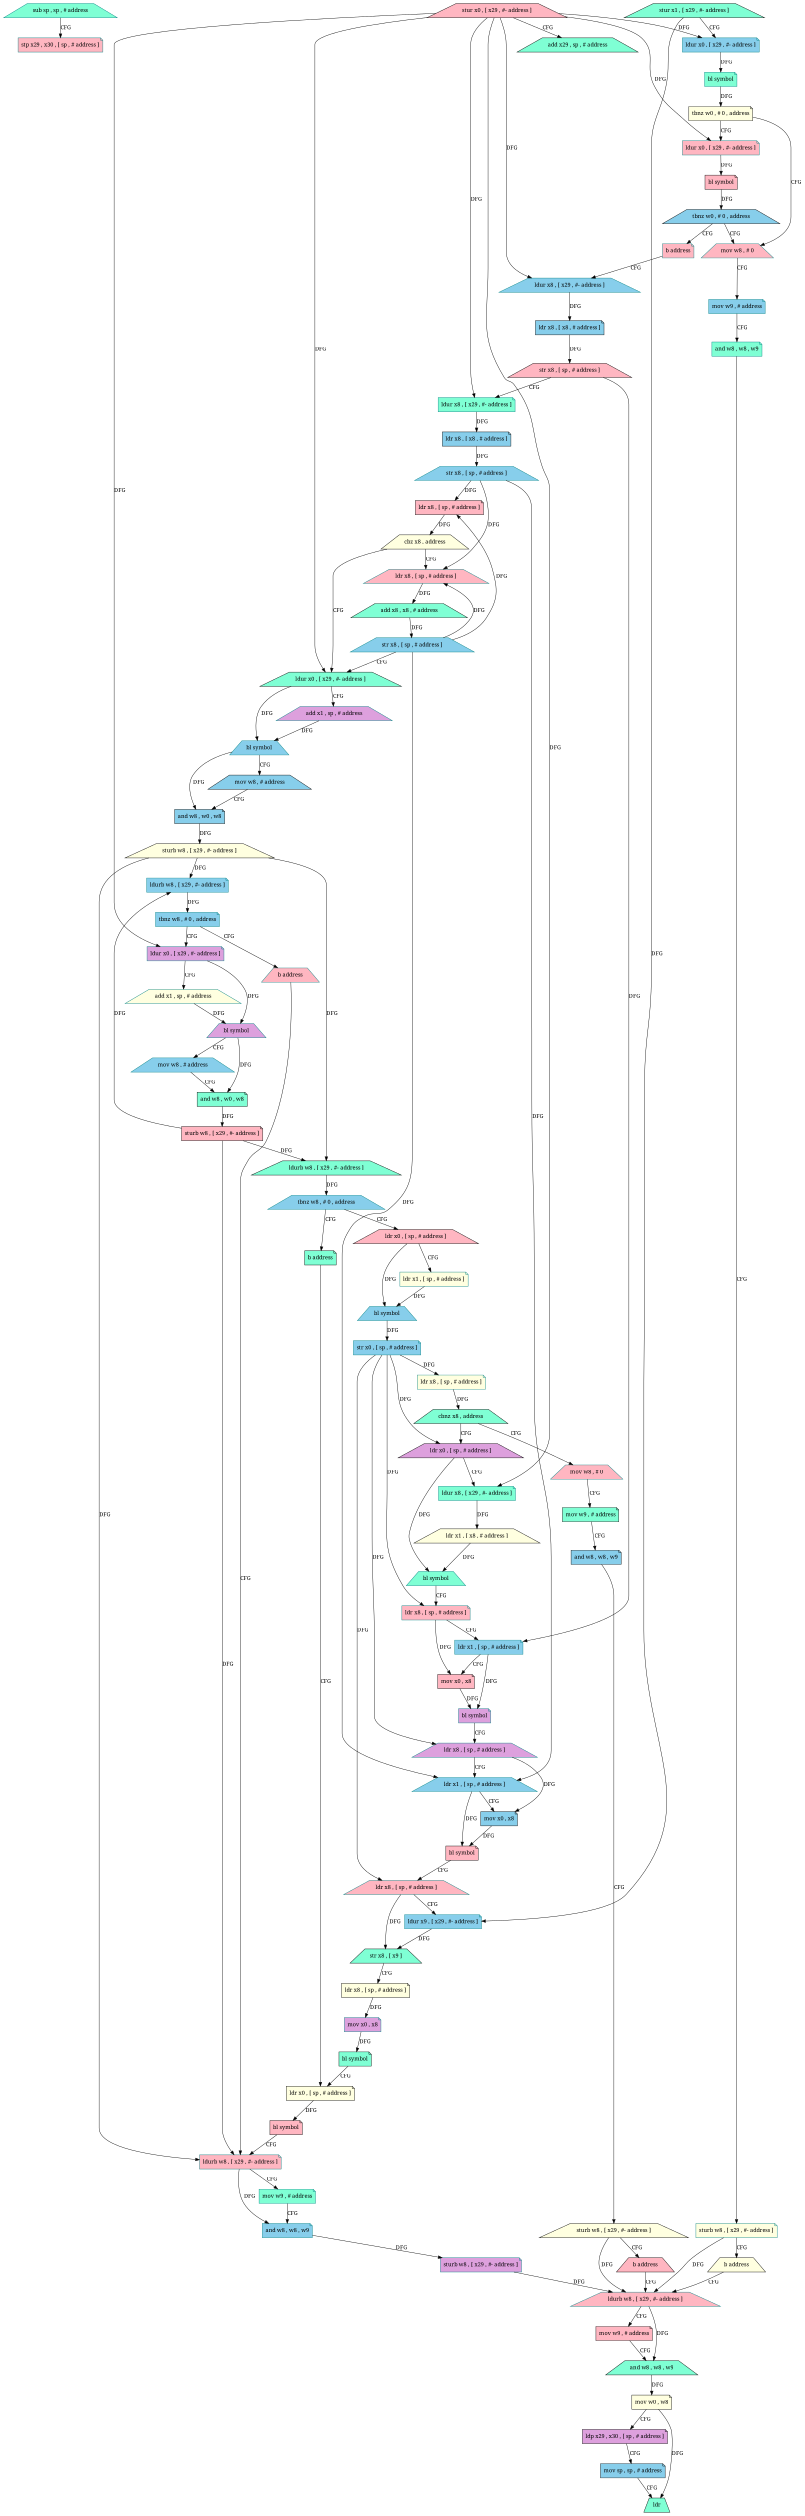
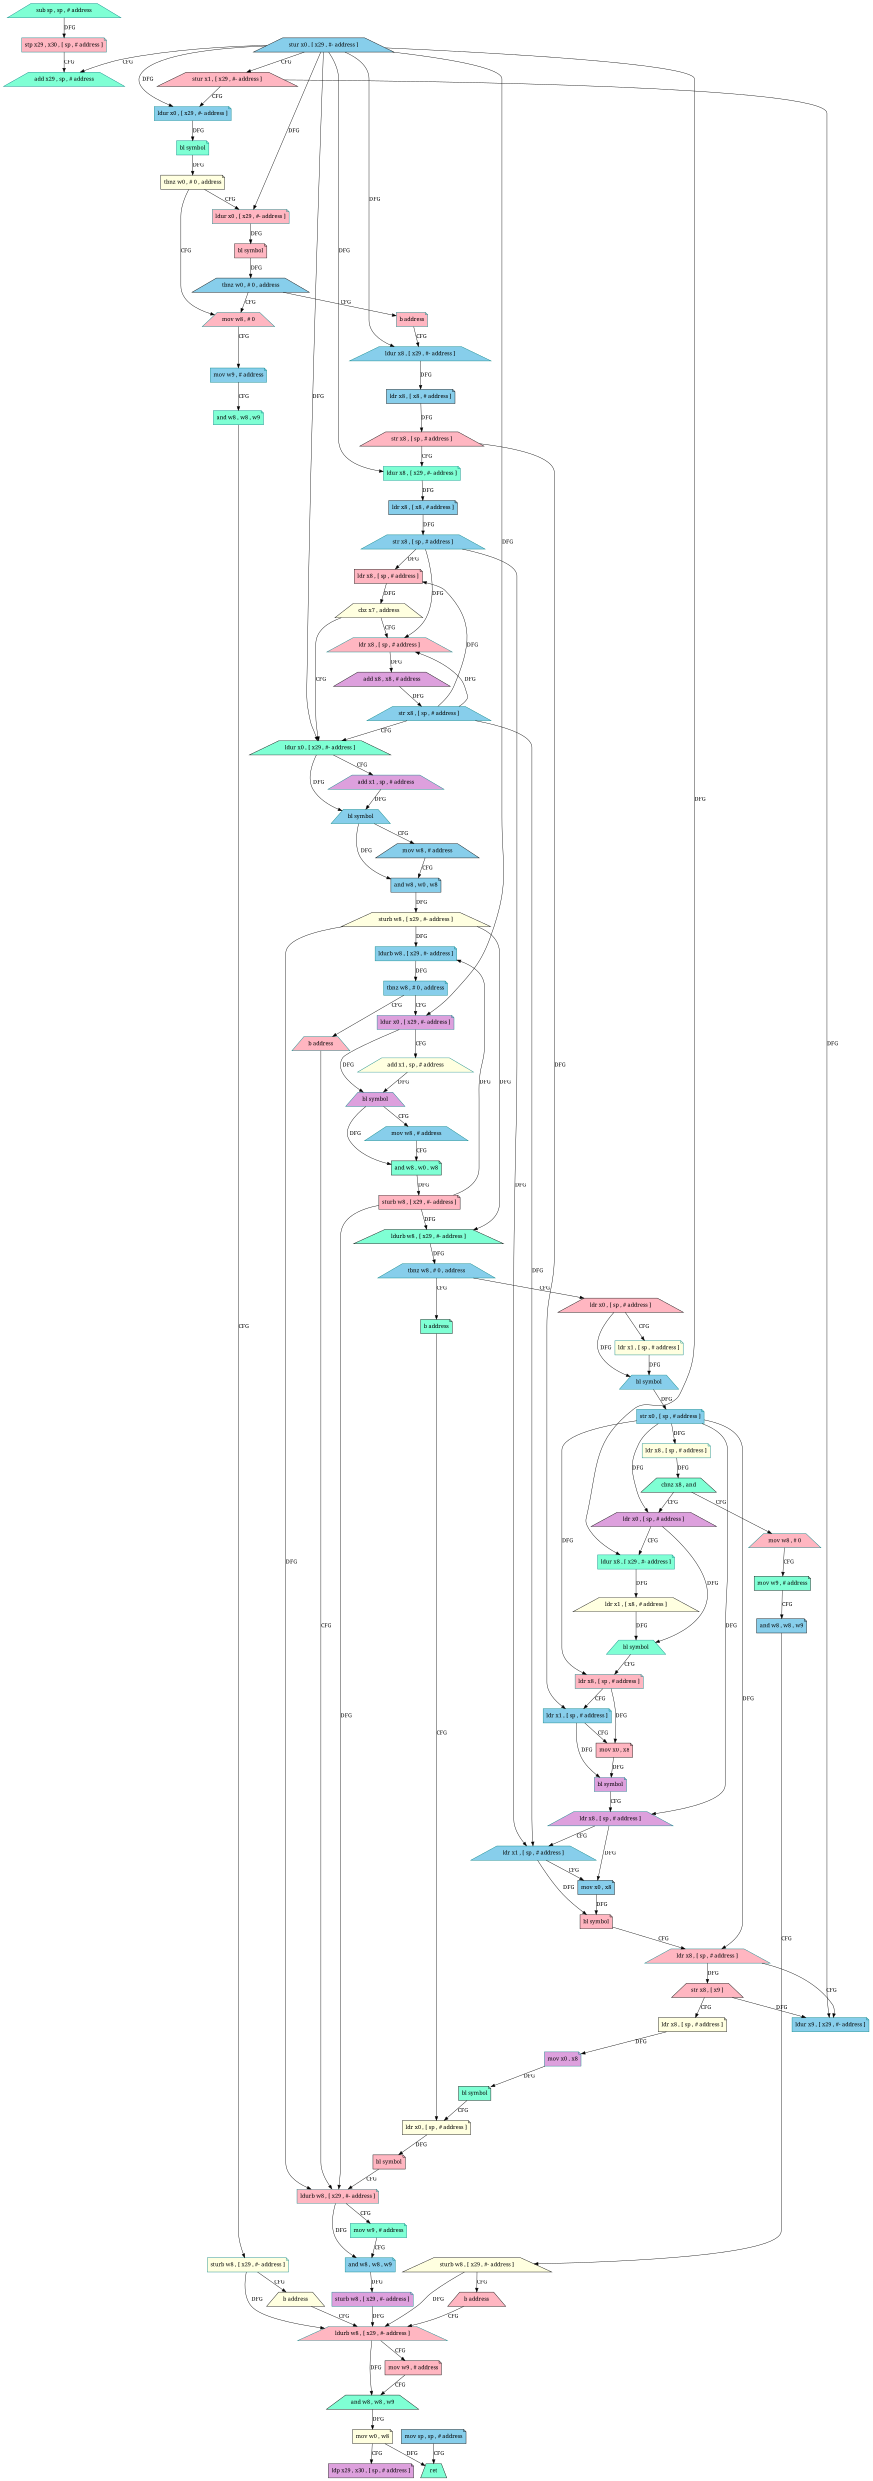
(497, 11) -> (324, 45)
(694, 11) -> (227, 79)
(66, 28) -> (70, 28)
(578, 45) -> (64, 79)
none -> (64, 60)
none -> (277, 61)
(425, 542) -> (379, 611)
(409, 611) -> (392, 679)
(461, 1416) -> (679, 1485)
(416, 1938) -> (767, 2007)
(386, 1956) -> (707, 1990)
(628, 2452) -> none
(657, 2505) -> (434, 2471)
